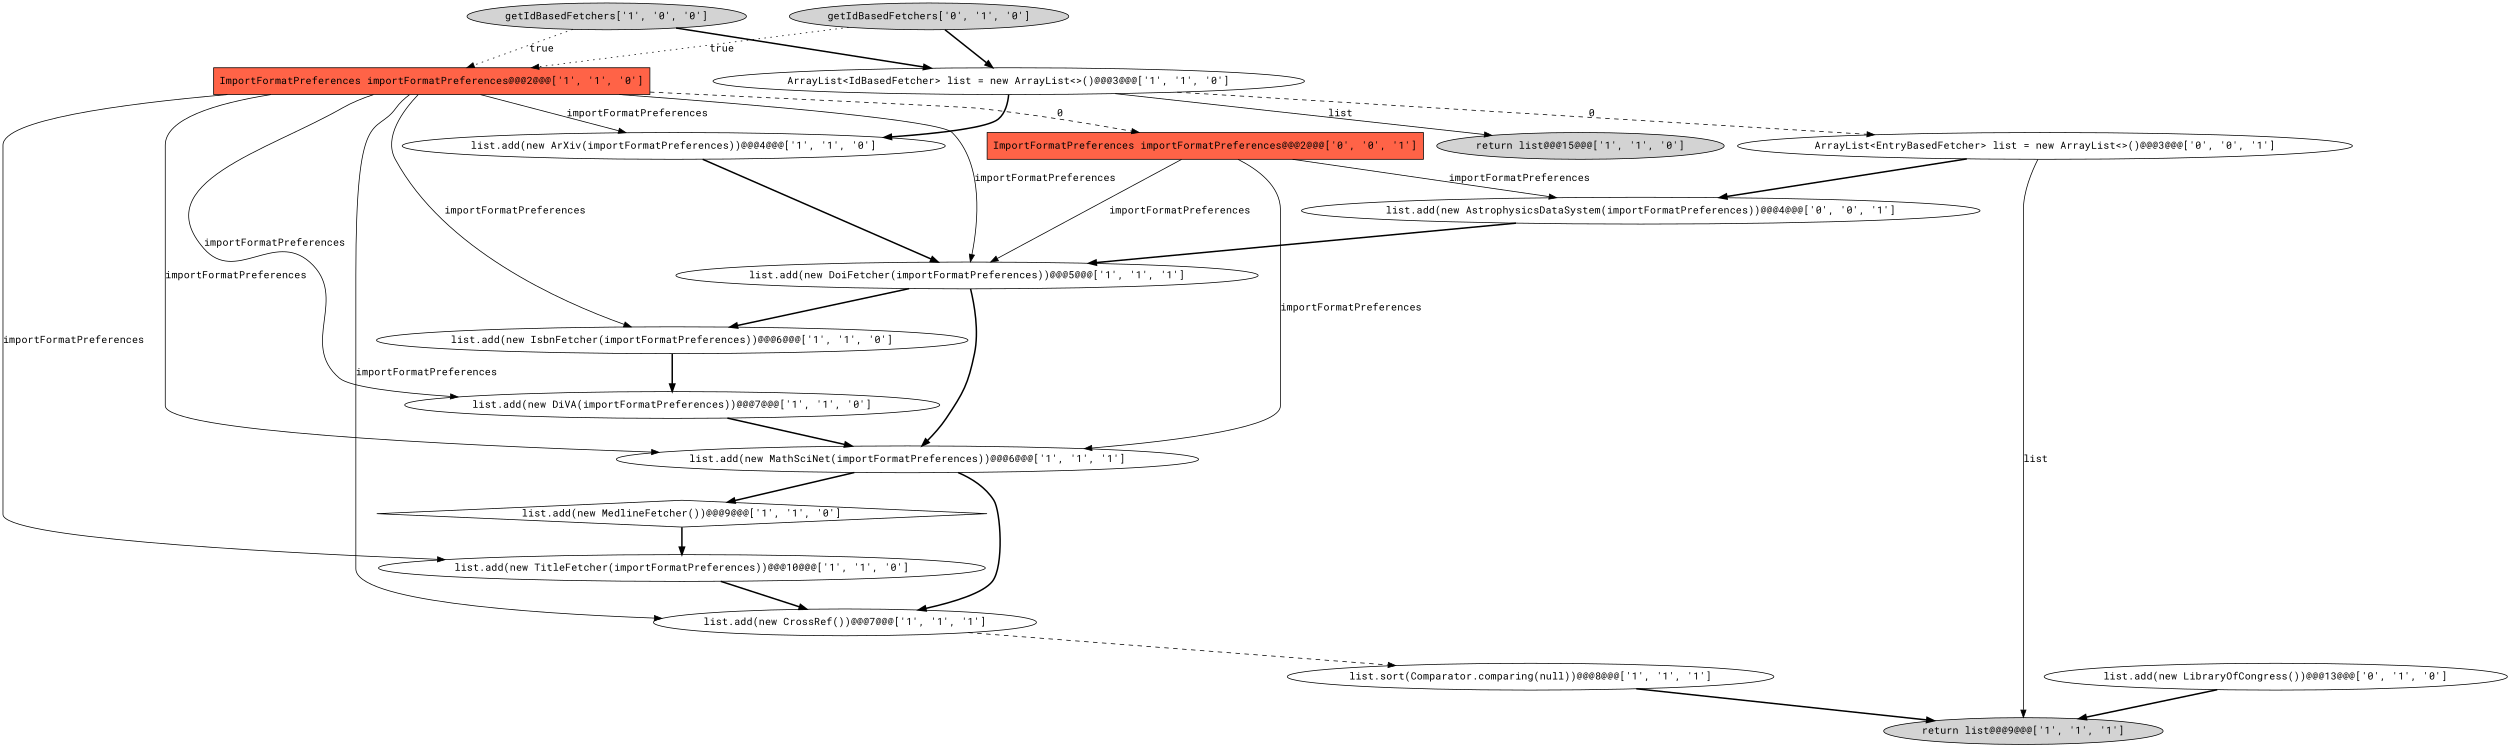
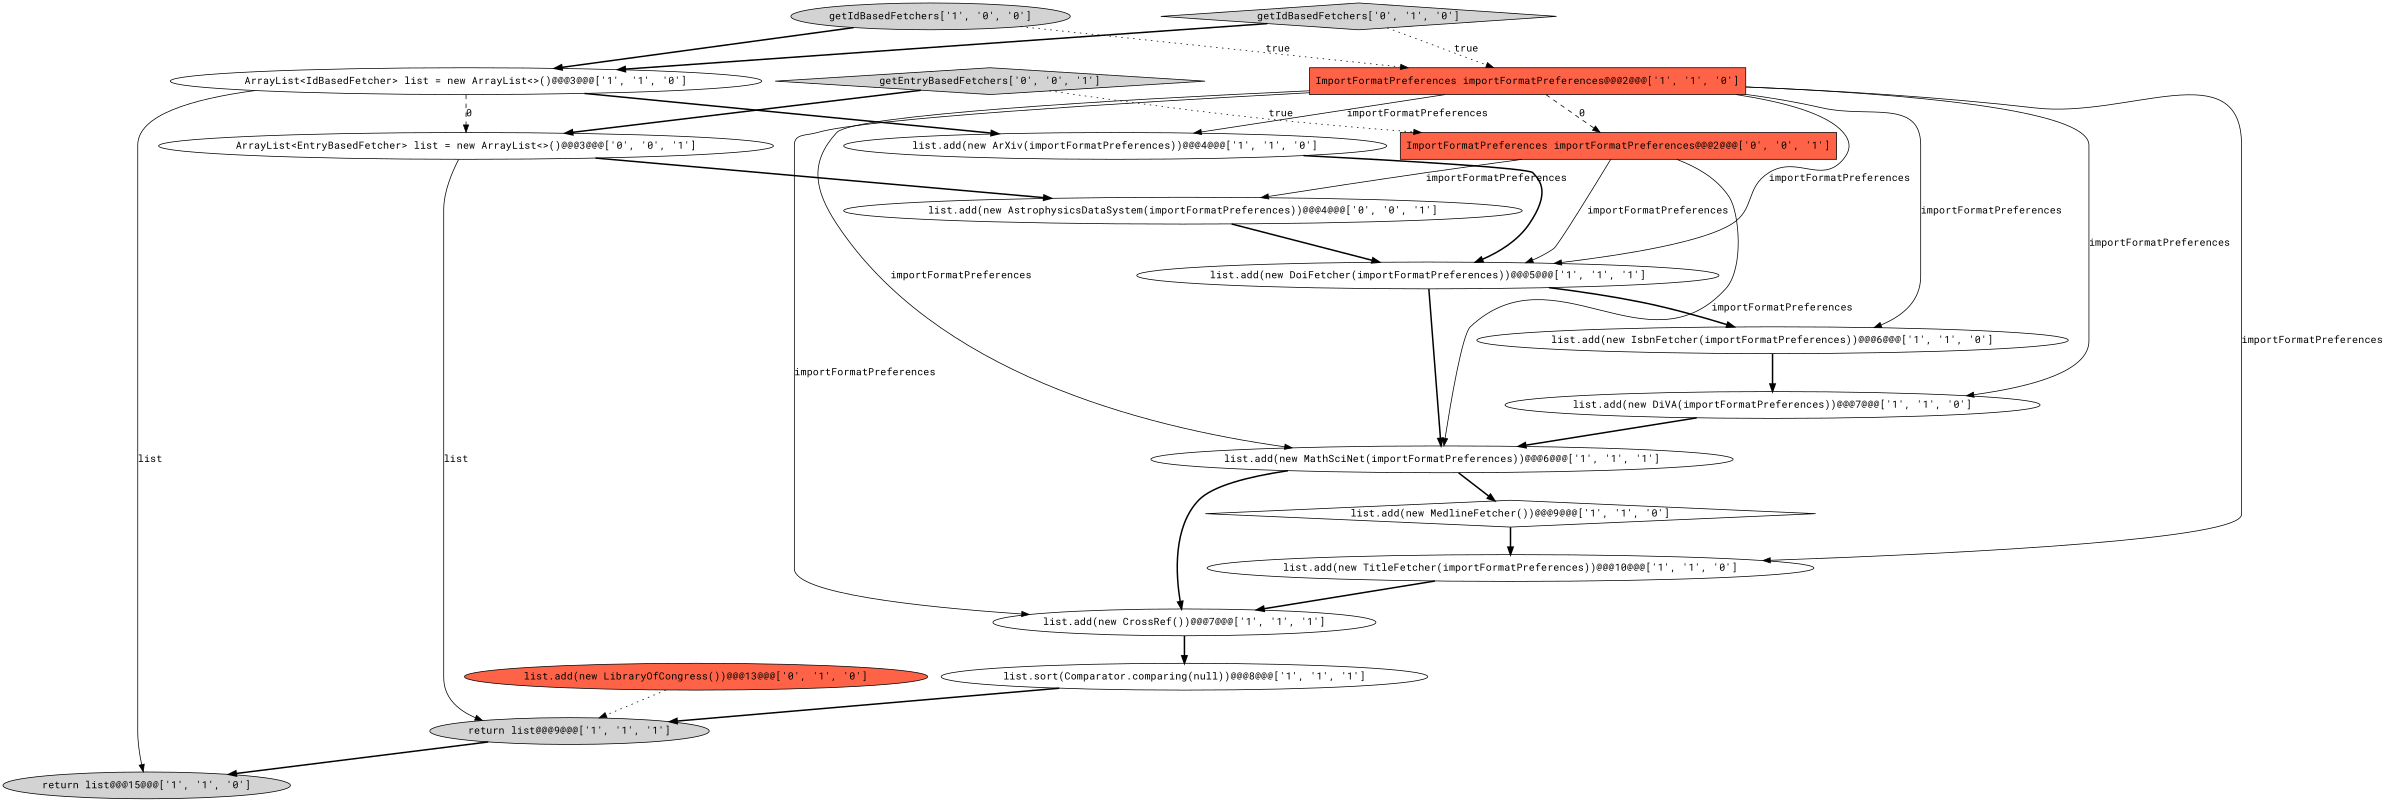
(929, 16) -> (1359, 16)
none -> (990, 81)
(1178, 649) -> (1184, 646)
(2276, 677) -> (696, 677)
(2152, 703) -> (636, 703)
none -> (362, 758)
